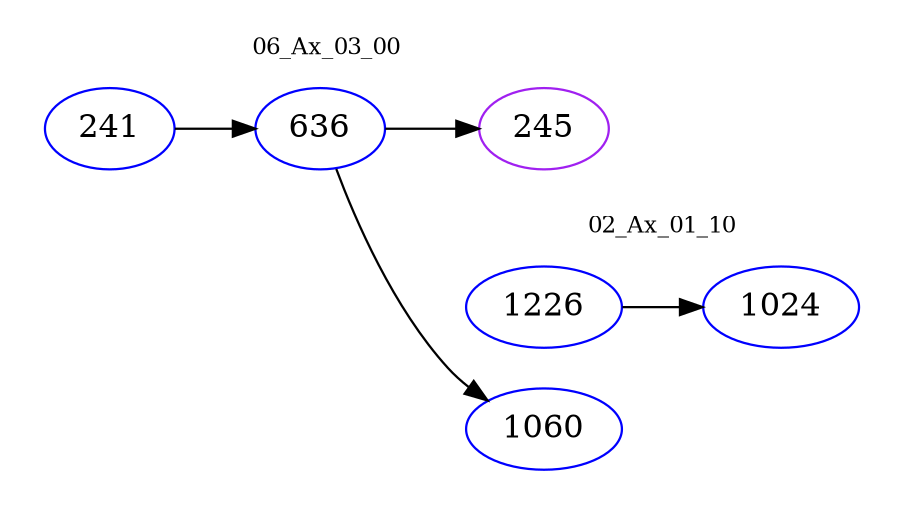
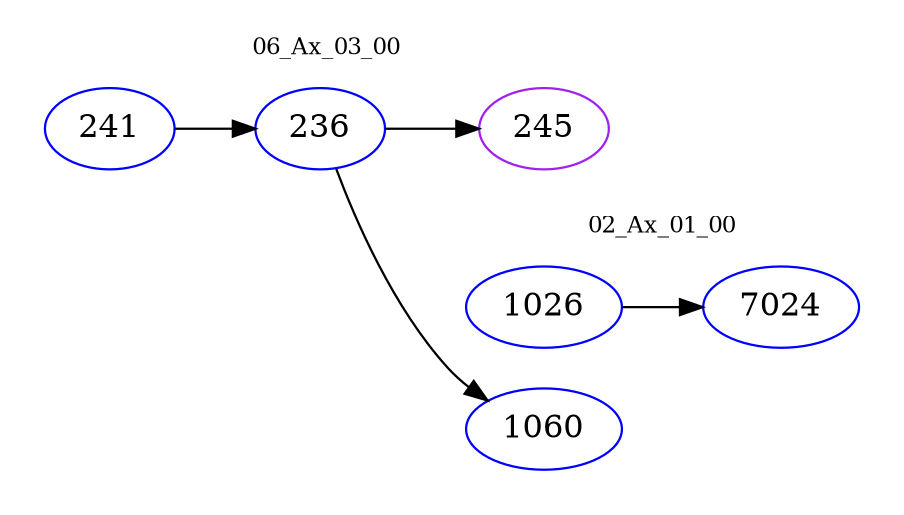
(320, 129) -> (320, 129)
(663, 227) -> (663, 227)
(544, 307) -> (544, 307)
(781, 307) -> (781, 307)
